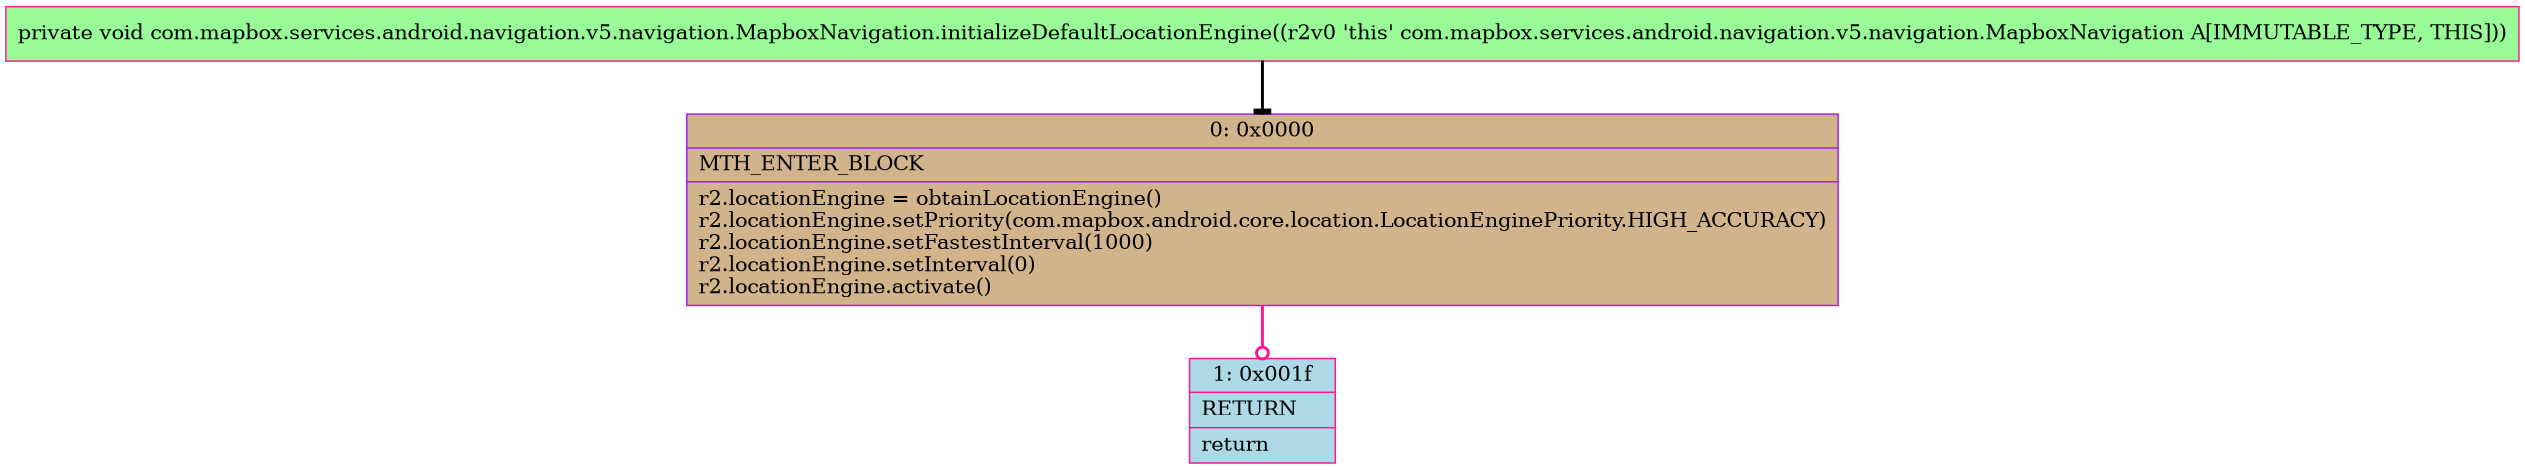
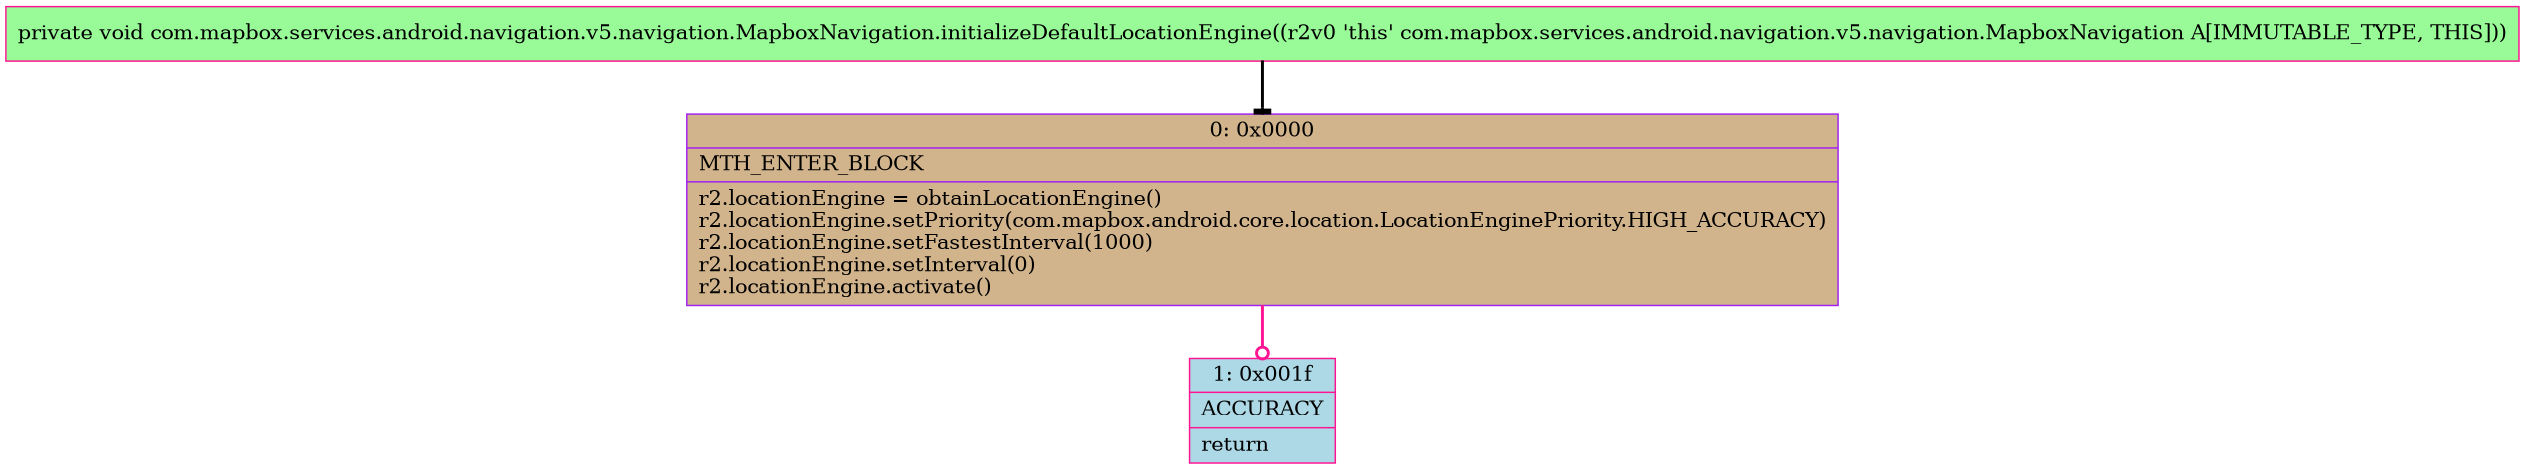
(1249, 409) -> (1262, 409)
